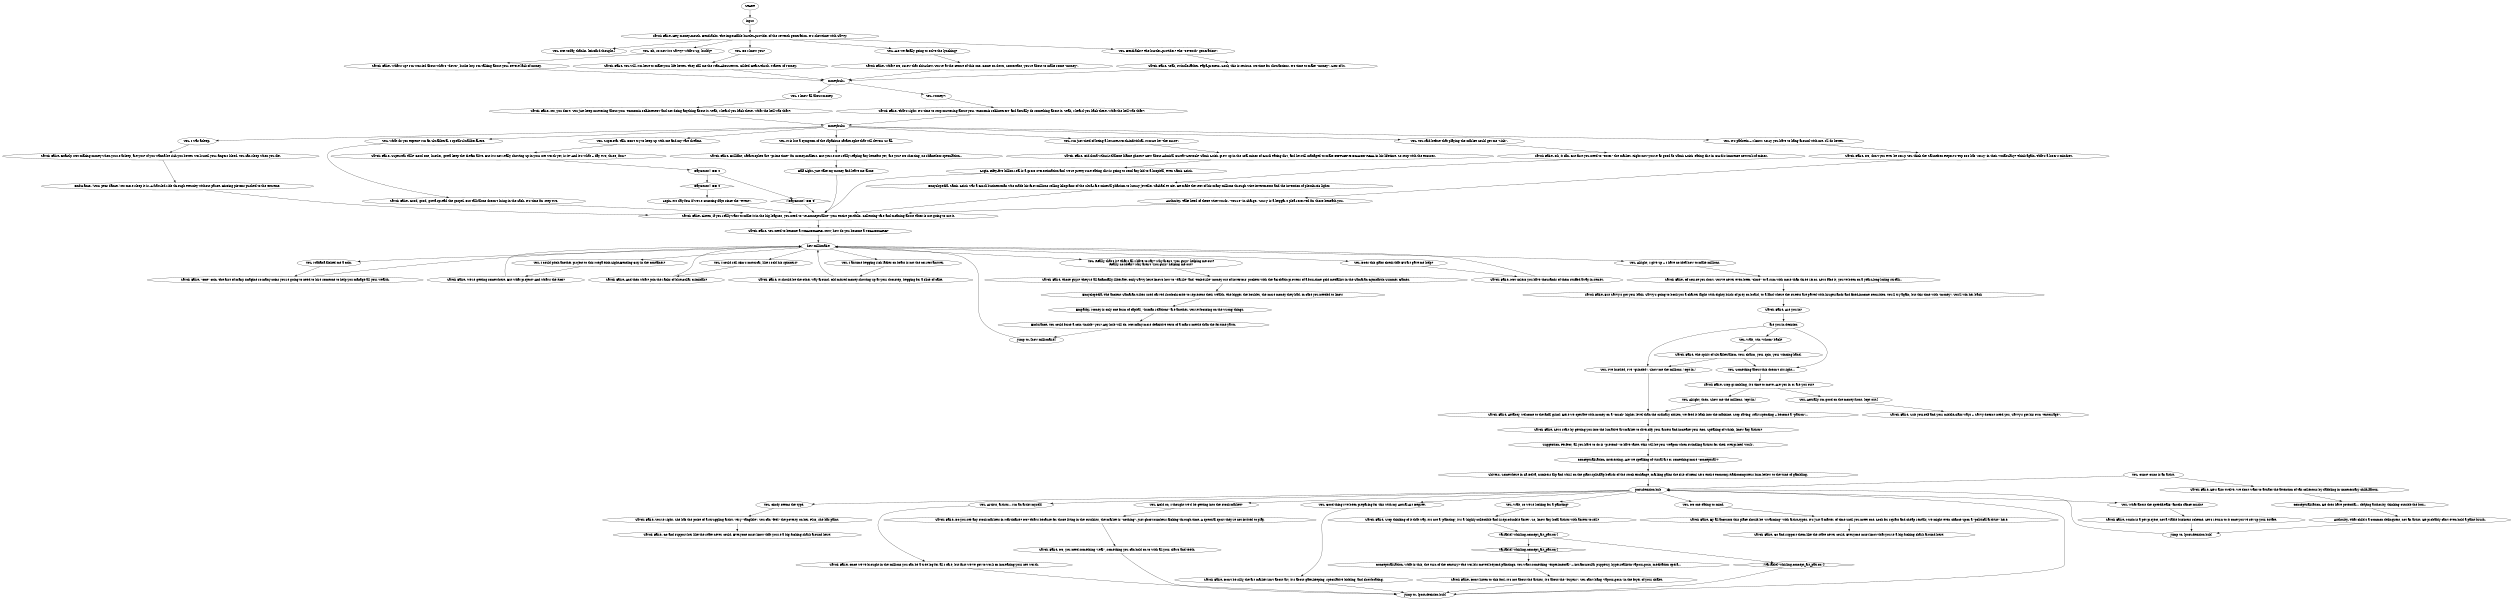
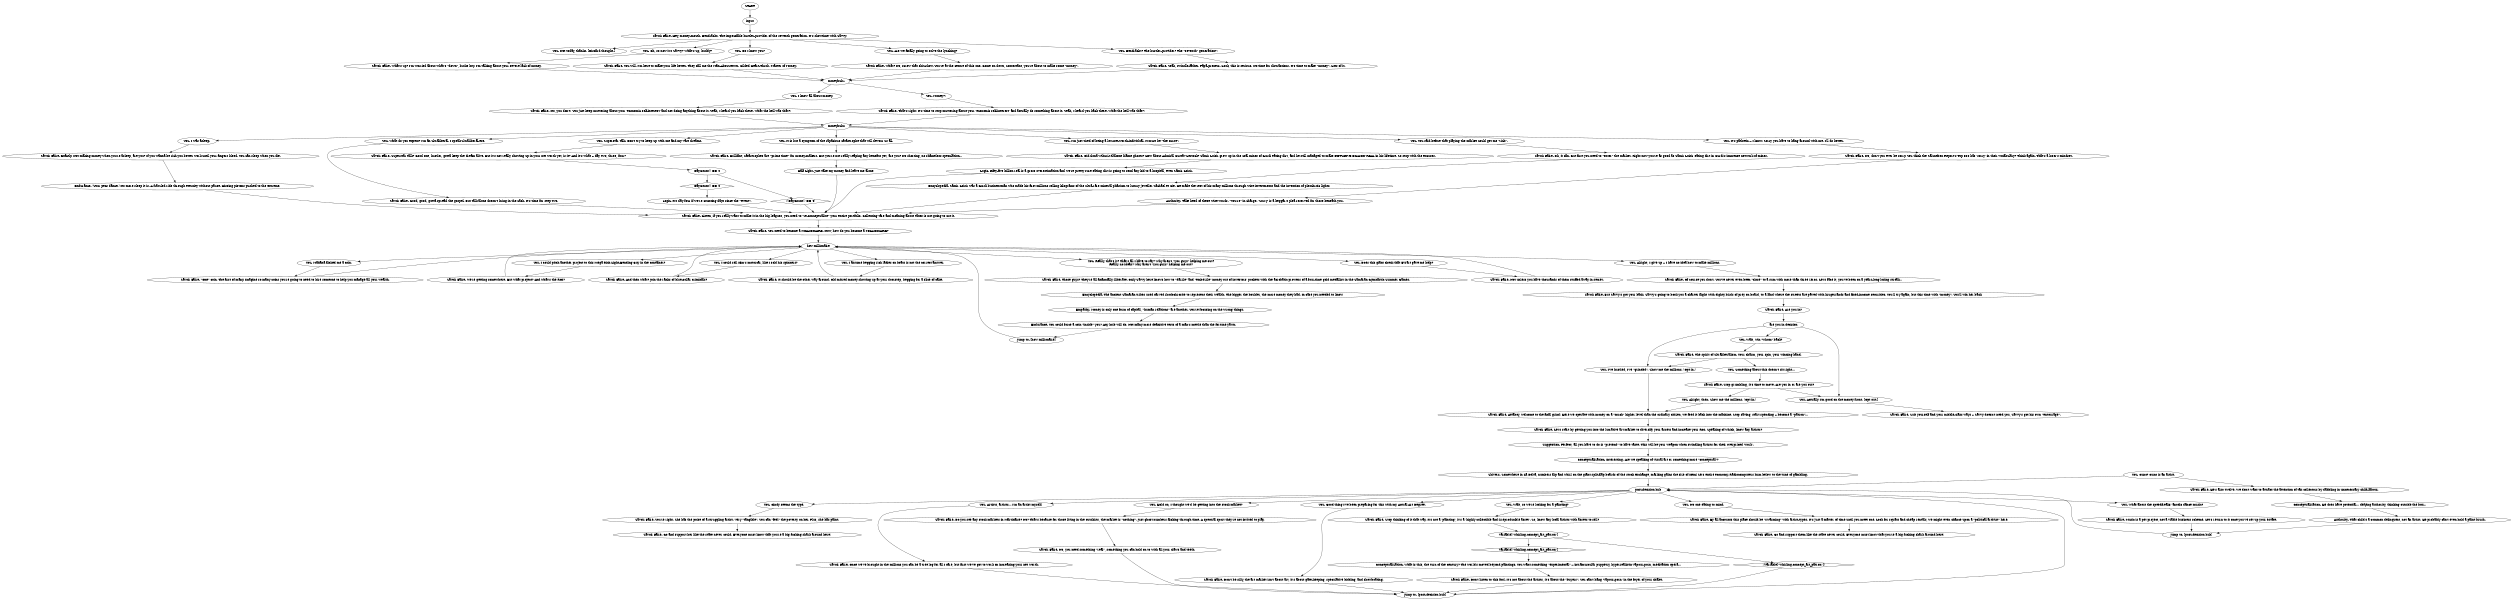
(1826, 348) -> (1838, 349)
